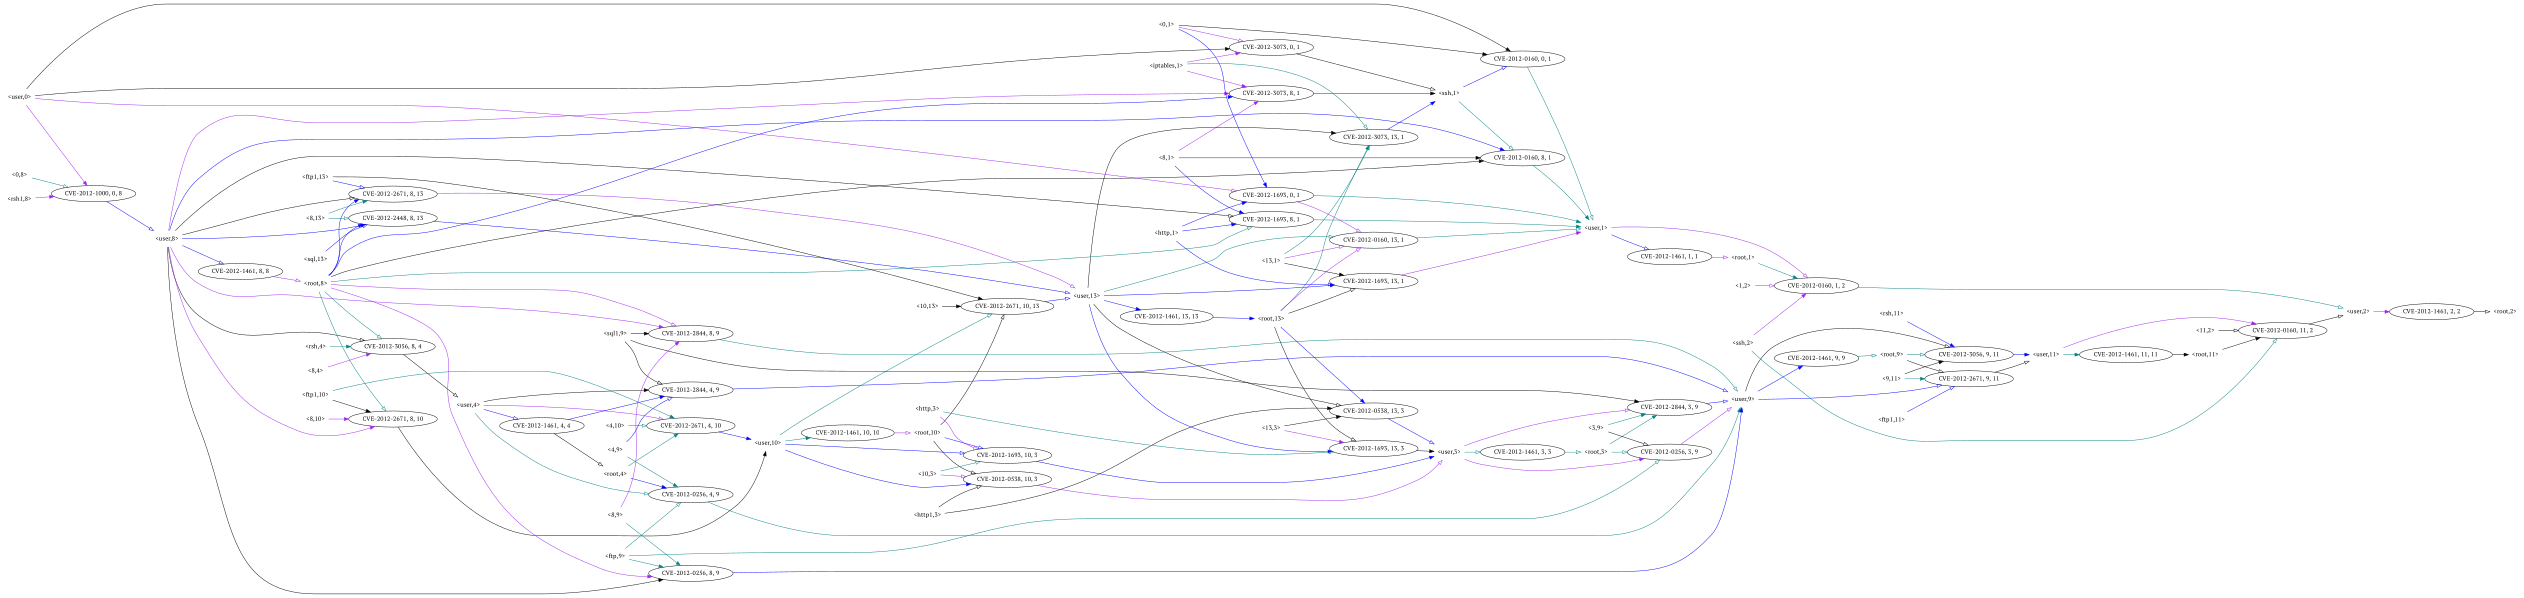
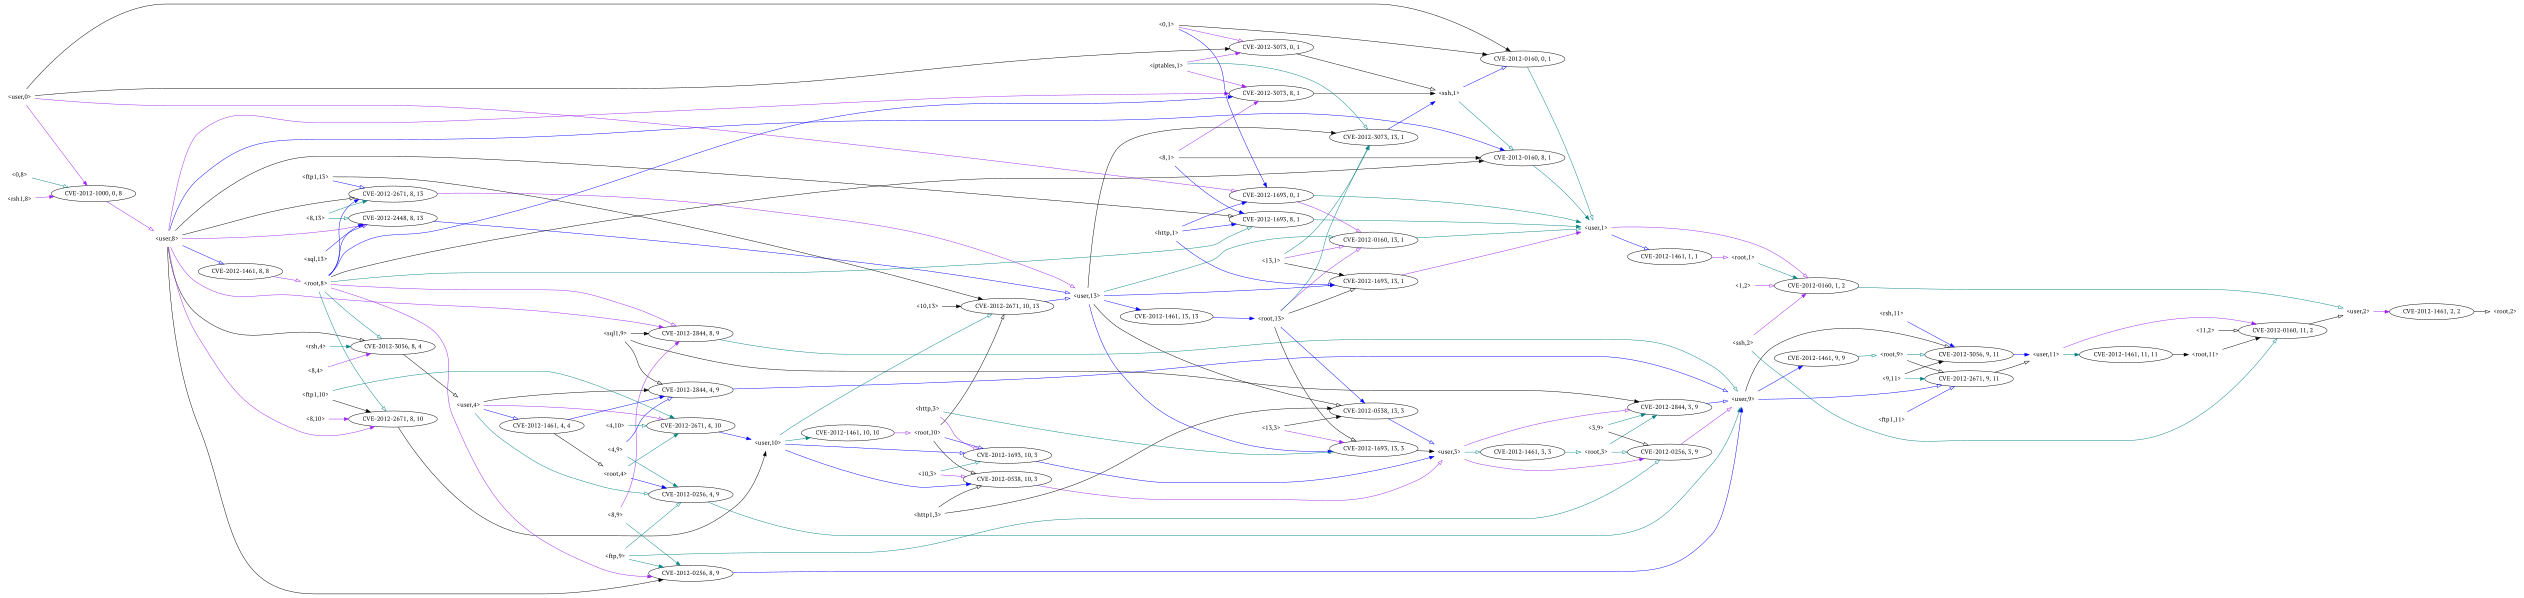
(128, 215) -> (128, 215)
(272, 236) -> (272, 236)
